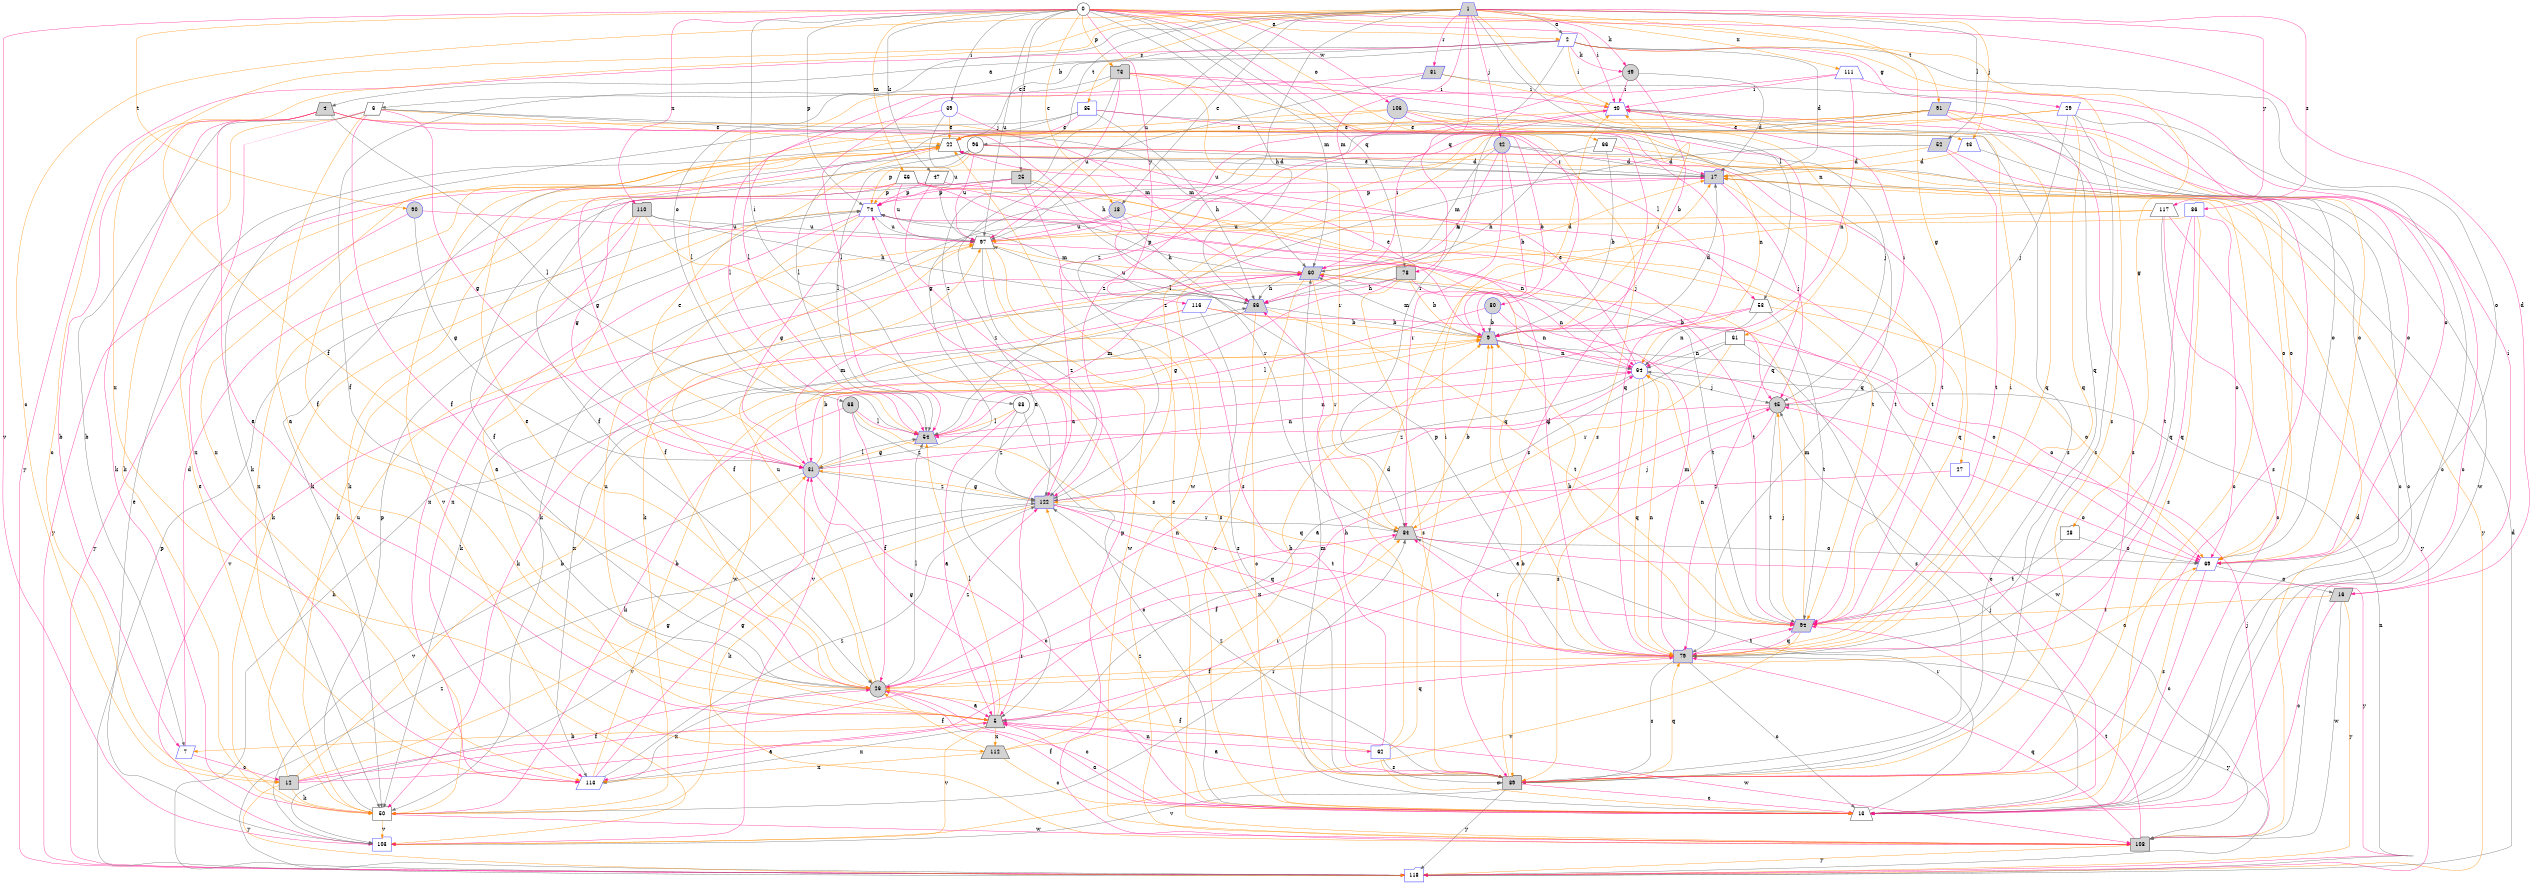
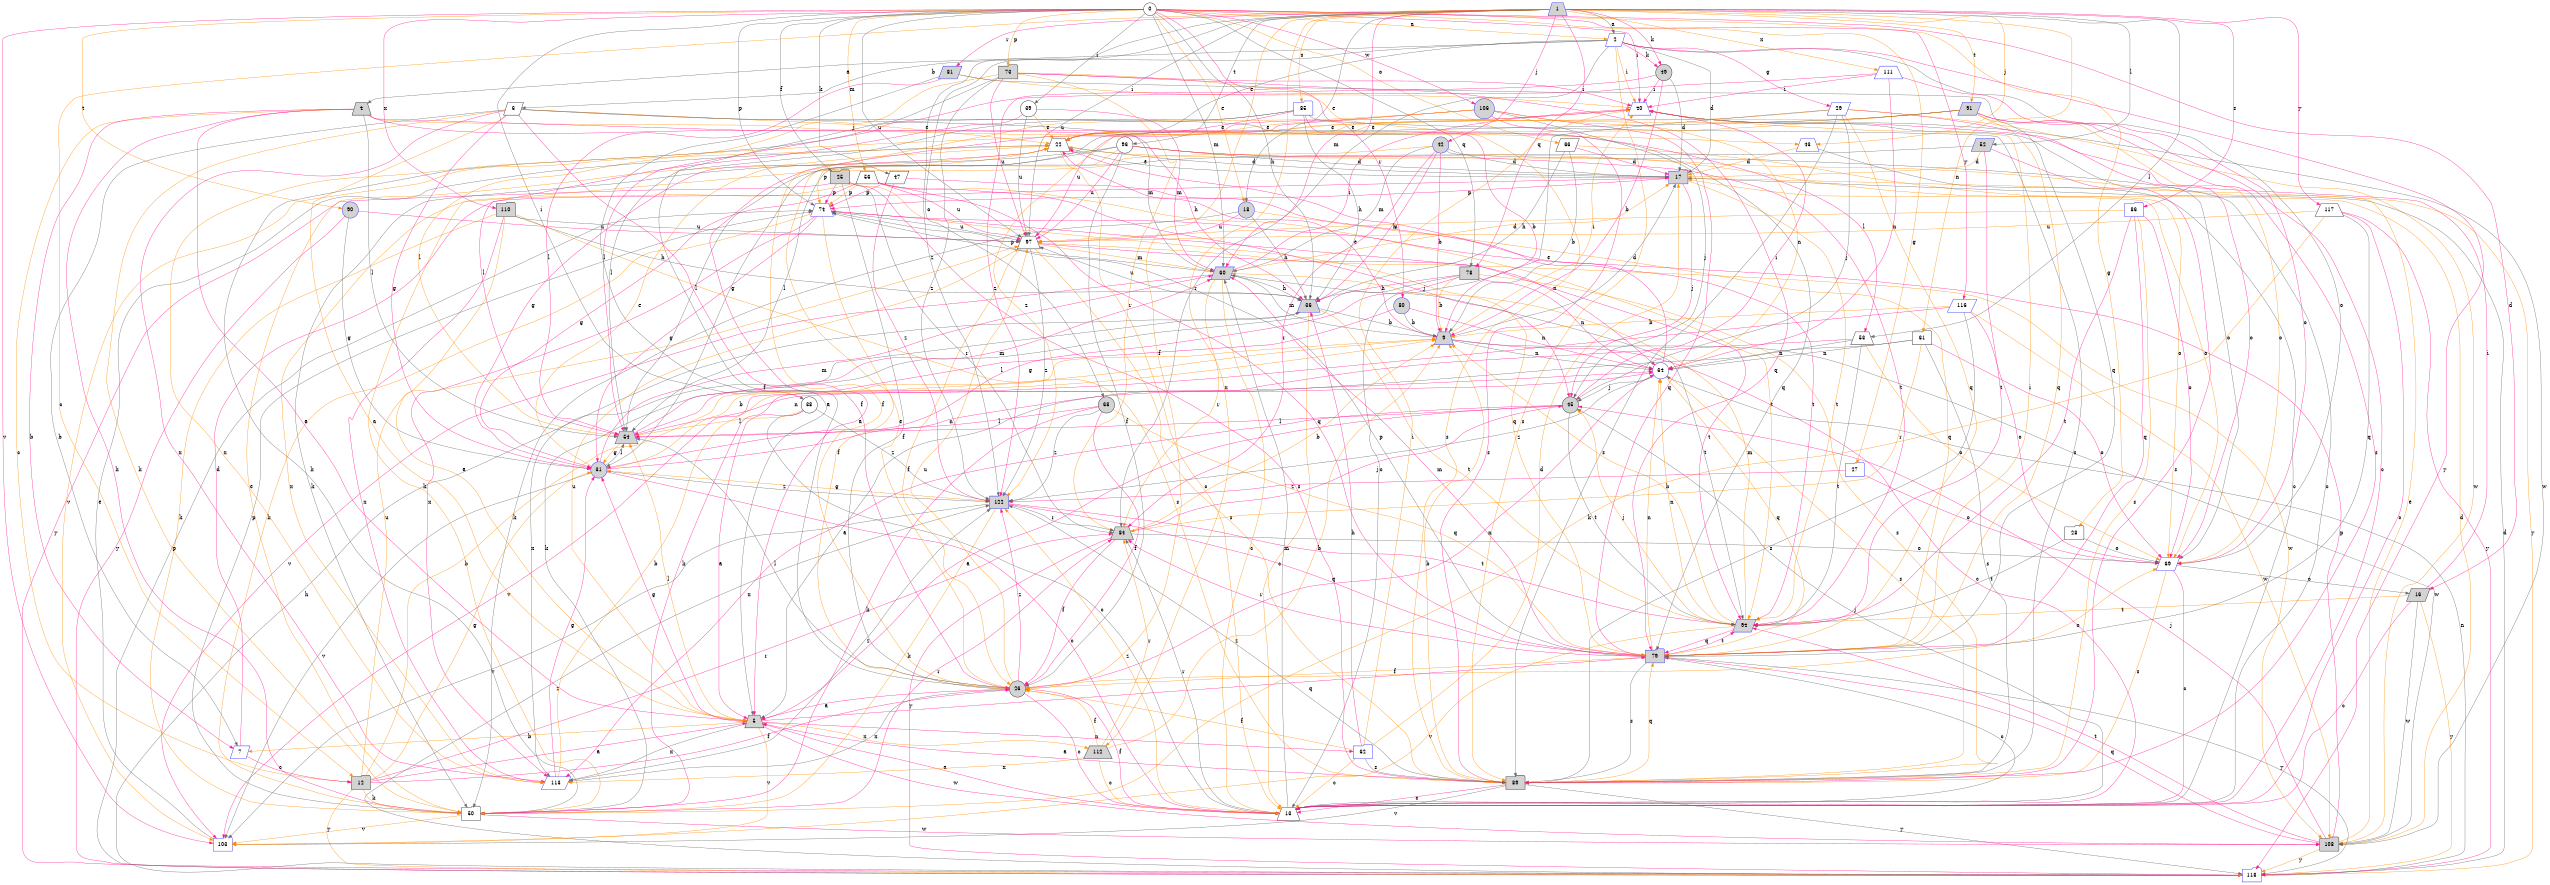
(950, 109) -> (1028, 109)
(1606, 328) -> none
(941, 801) -> (852, 797)
